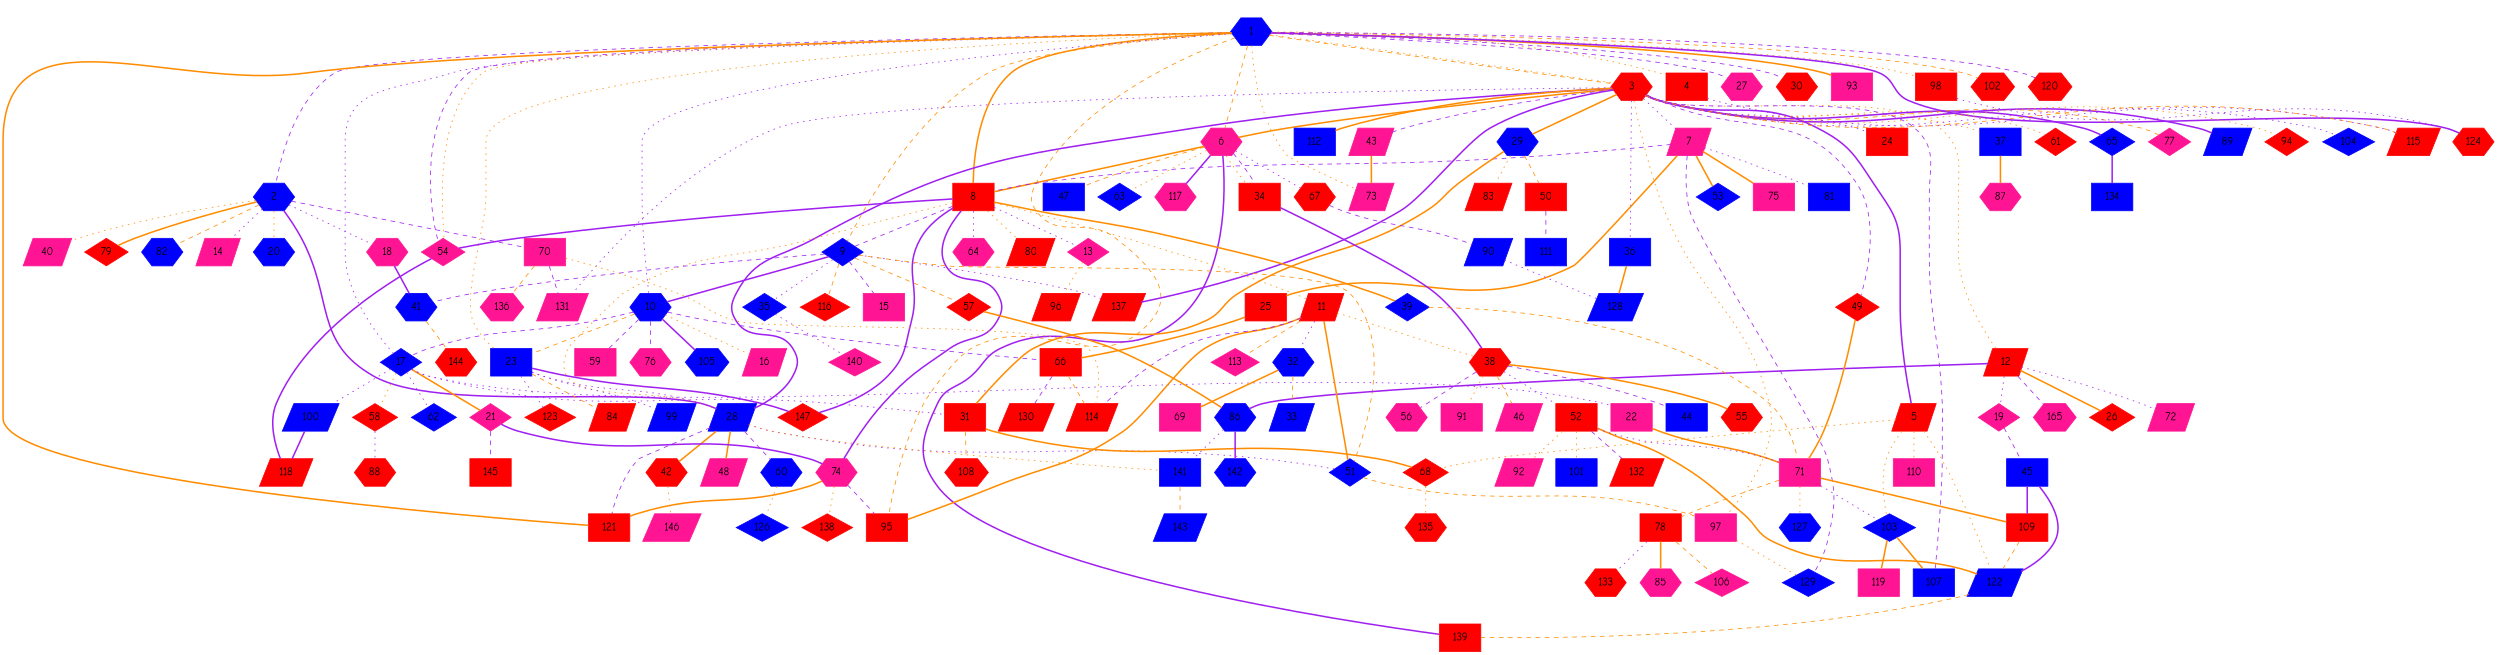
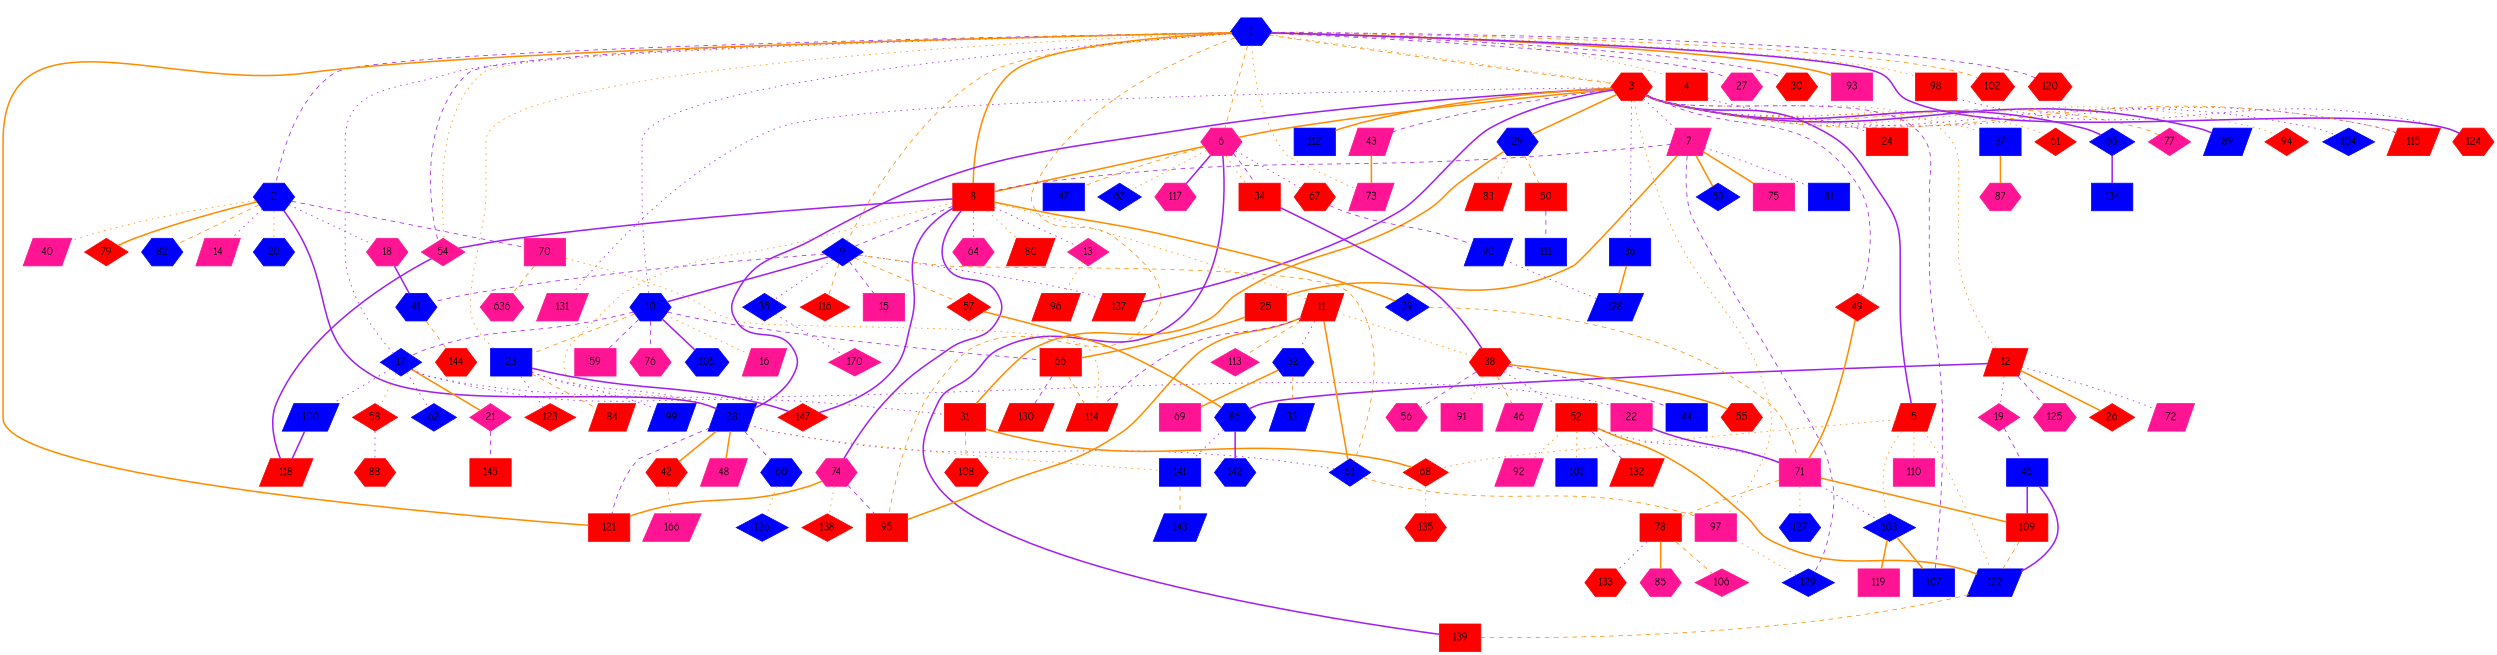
(553, 276) -> none
(502, 307) -> (502, 307)
(855, 362) -> (855, 362)
(2055, 417) -> (2055, 417)
(653, 445) -> none
(1716, 446) -> (1716, 446)
(672, 528) -> (672, 528)
